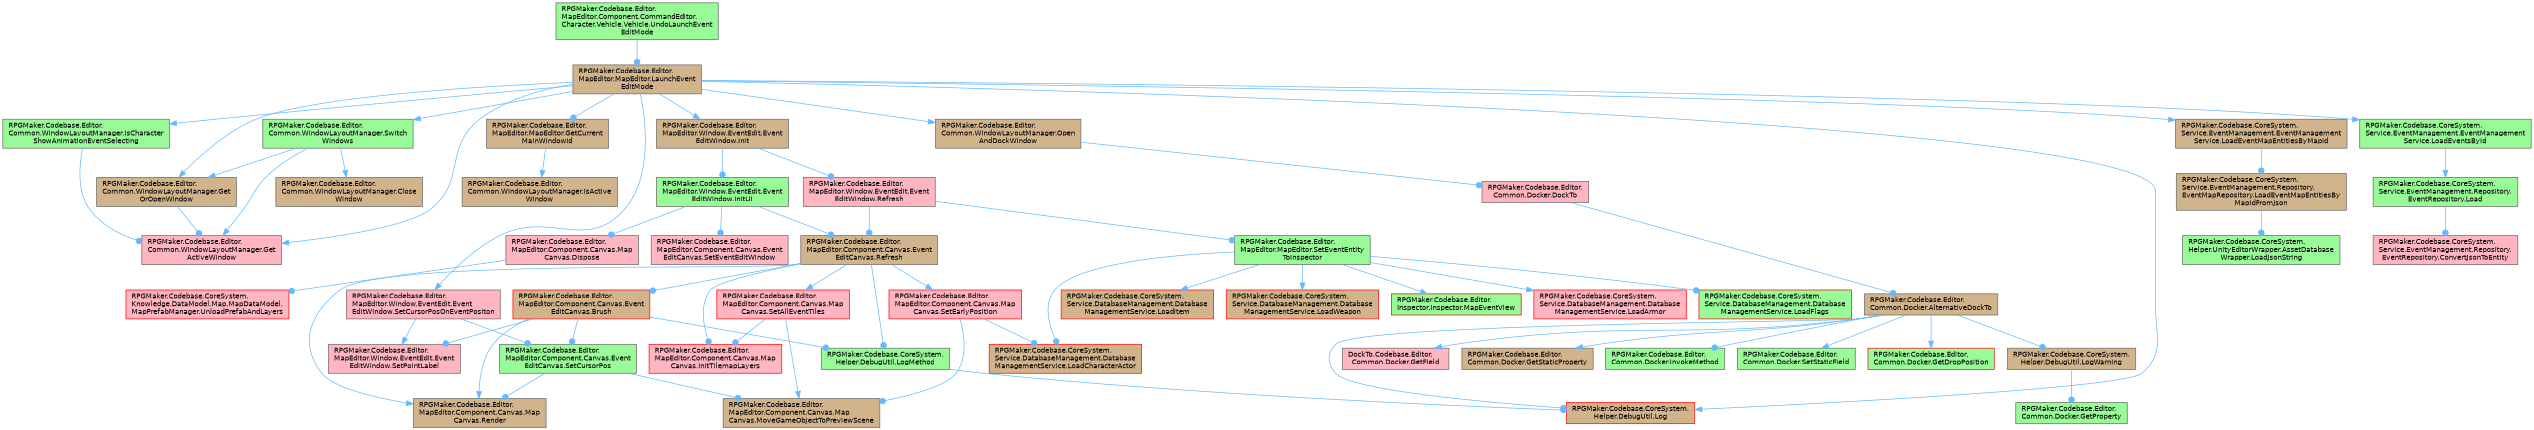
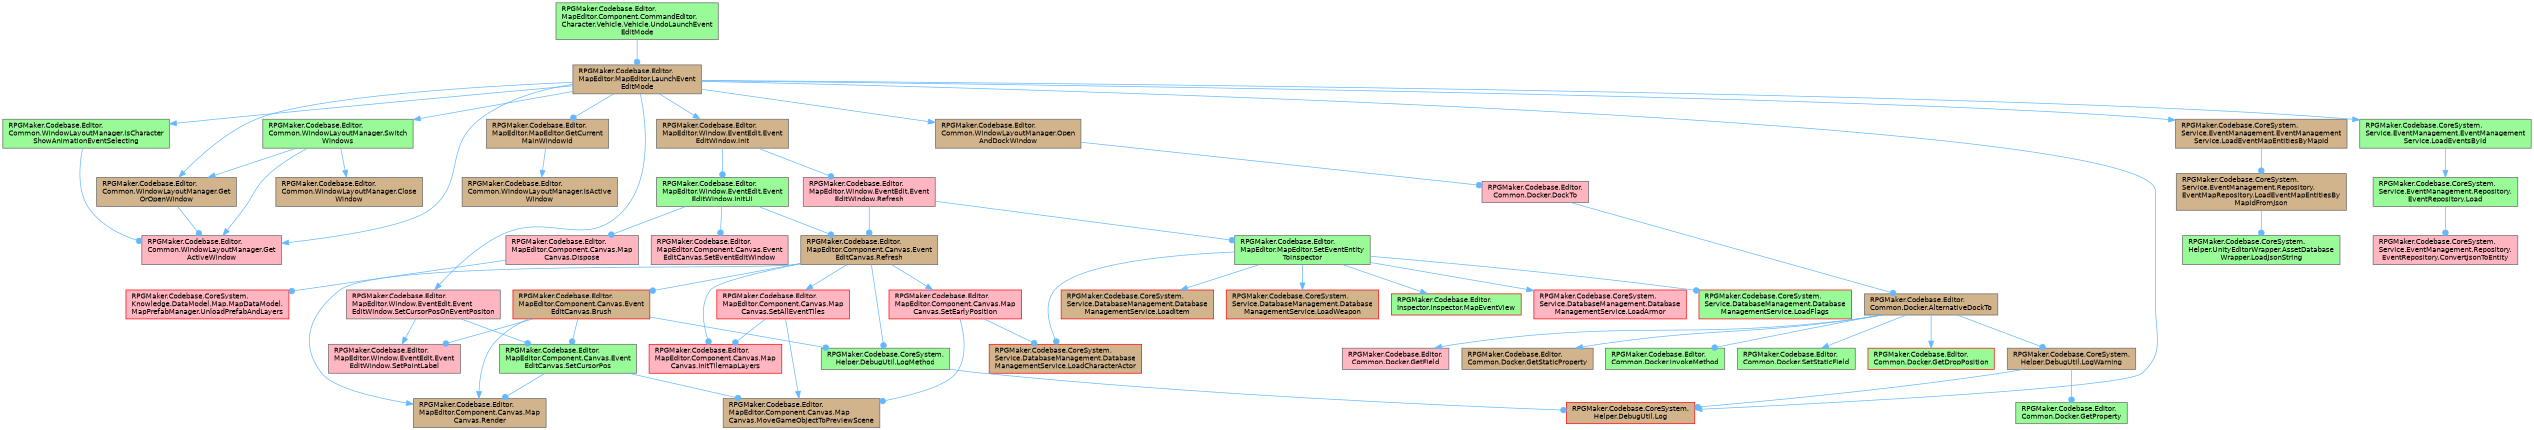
(1479, 329) -> (1862, 391)
(1396, 359) -> (1396, 359)
